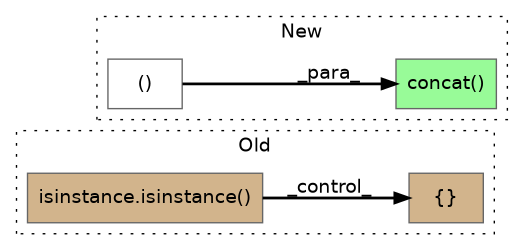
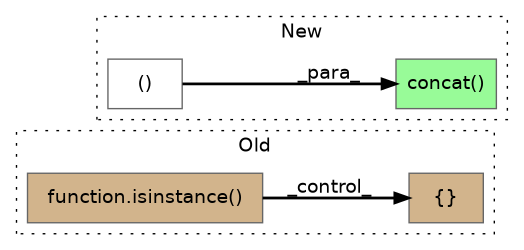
(145, 198) -> (145, 198)
